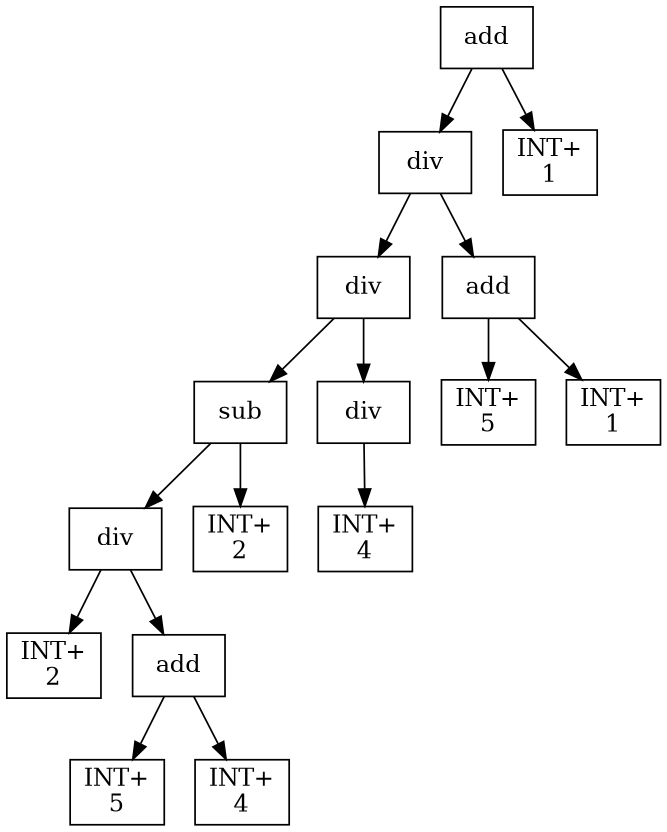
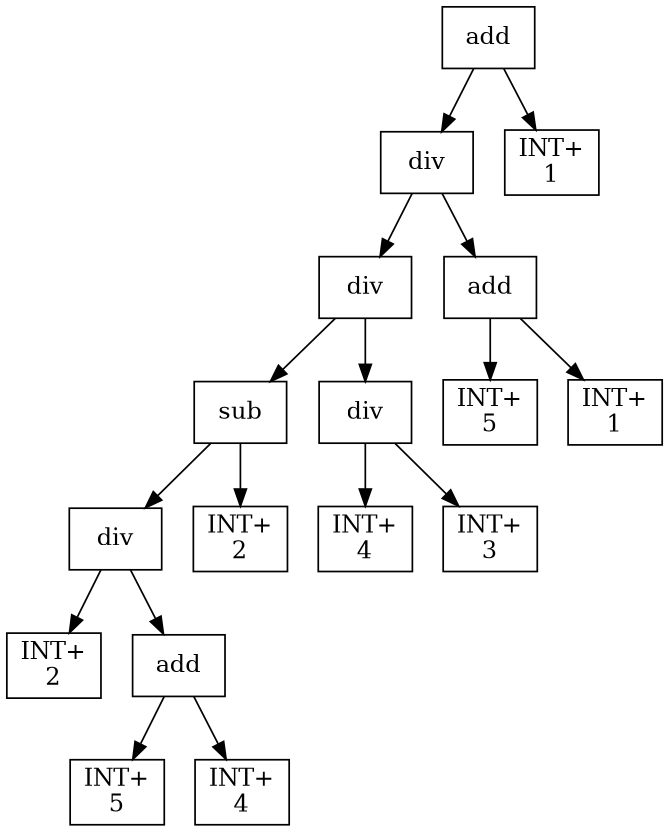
none -> (490, 539)
